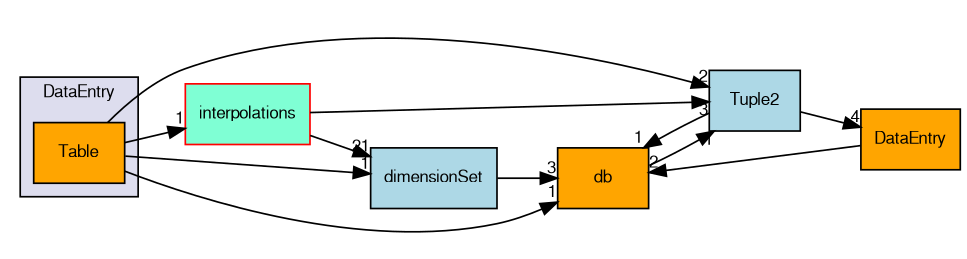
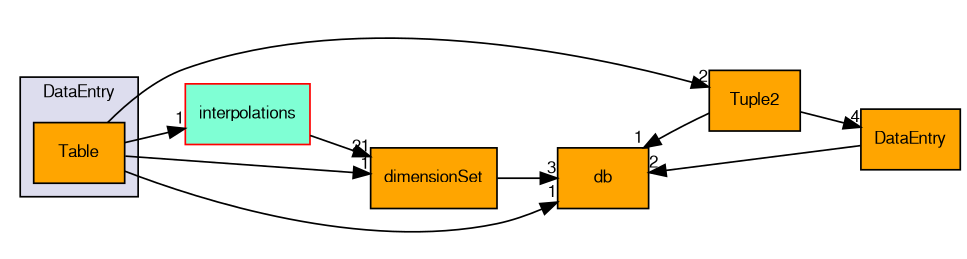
(755, 101) -> (755, 101)
(501, 107) -> none
(675, 153) -> none
(434, 178) -> (434, 178)
